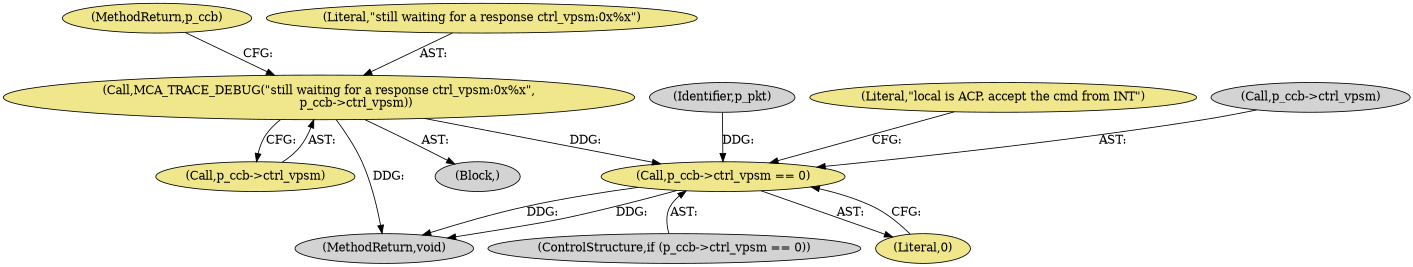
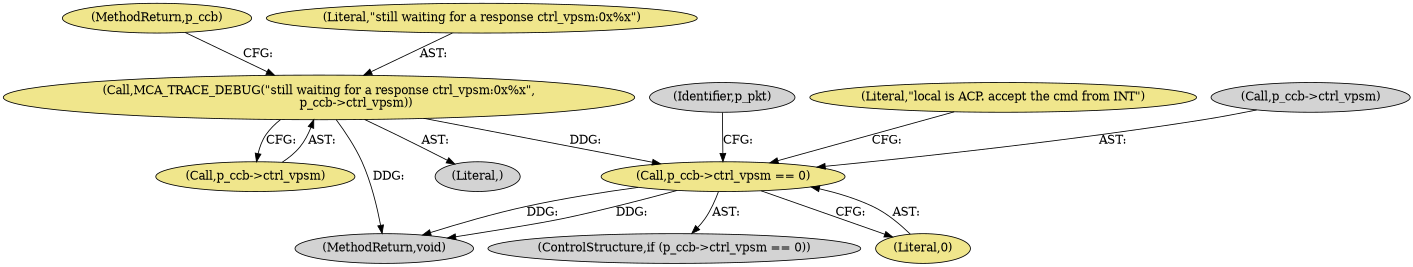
(740, 141) -> (740, 141)
(478, 177) -> (478, 177)
(668, 213) -> (710, 211)
(852, 213) -> (852, 213)
(908, 213) -> (908, 213)
